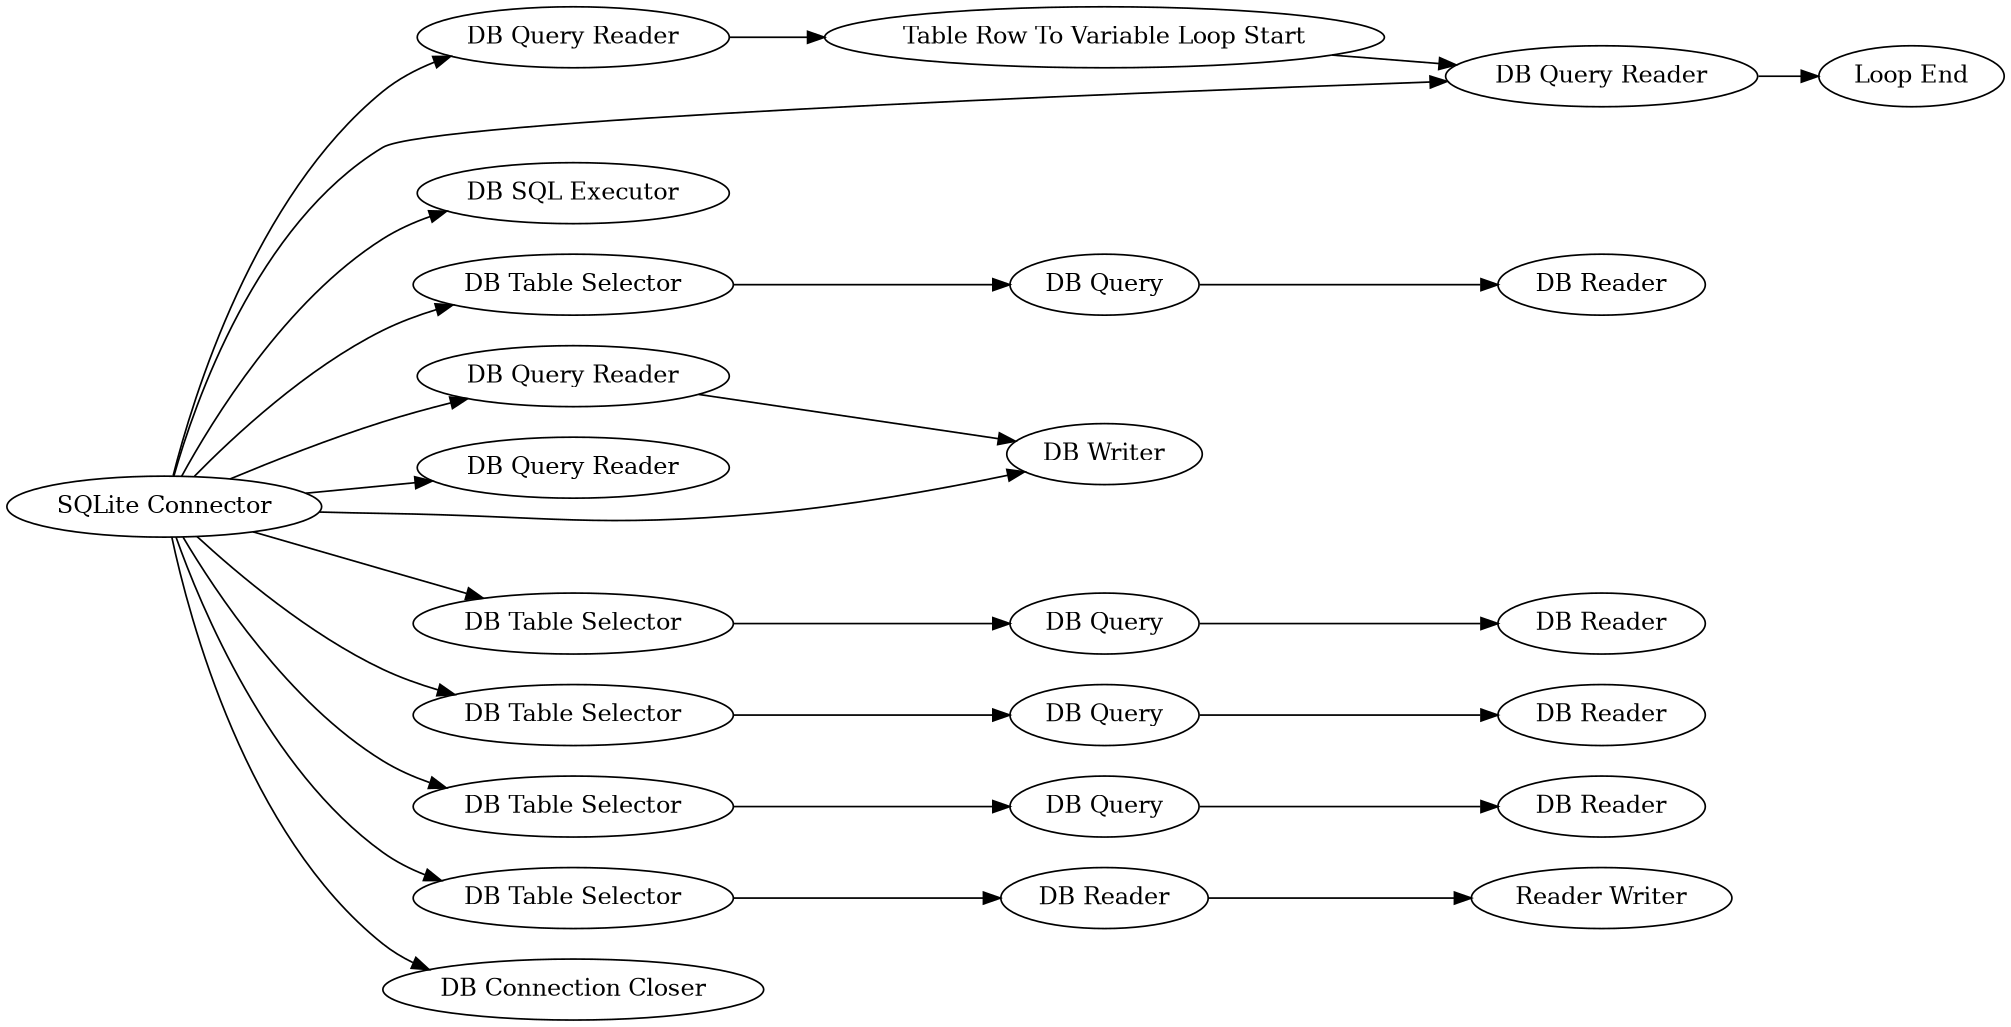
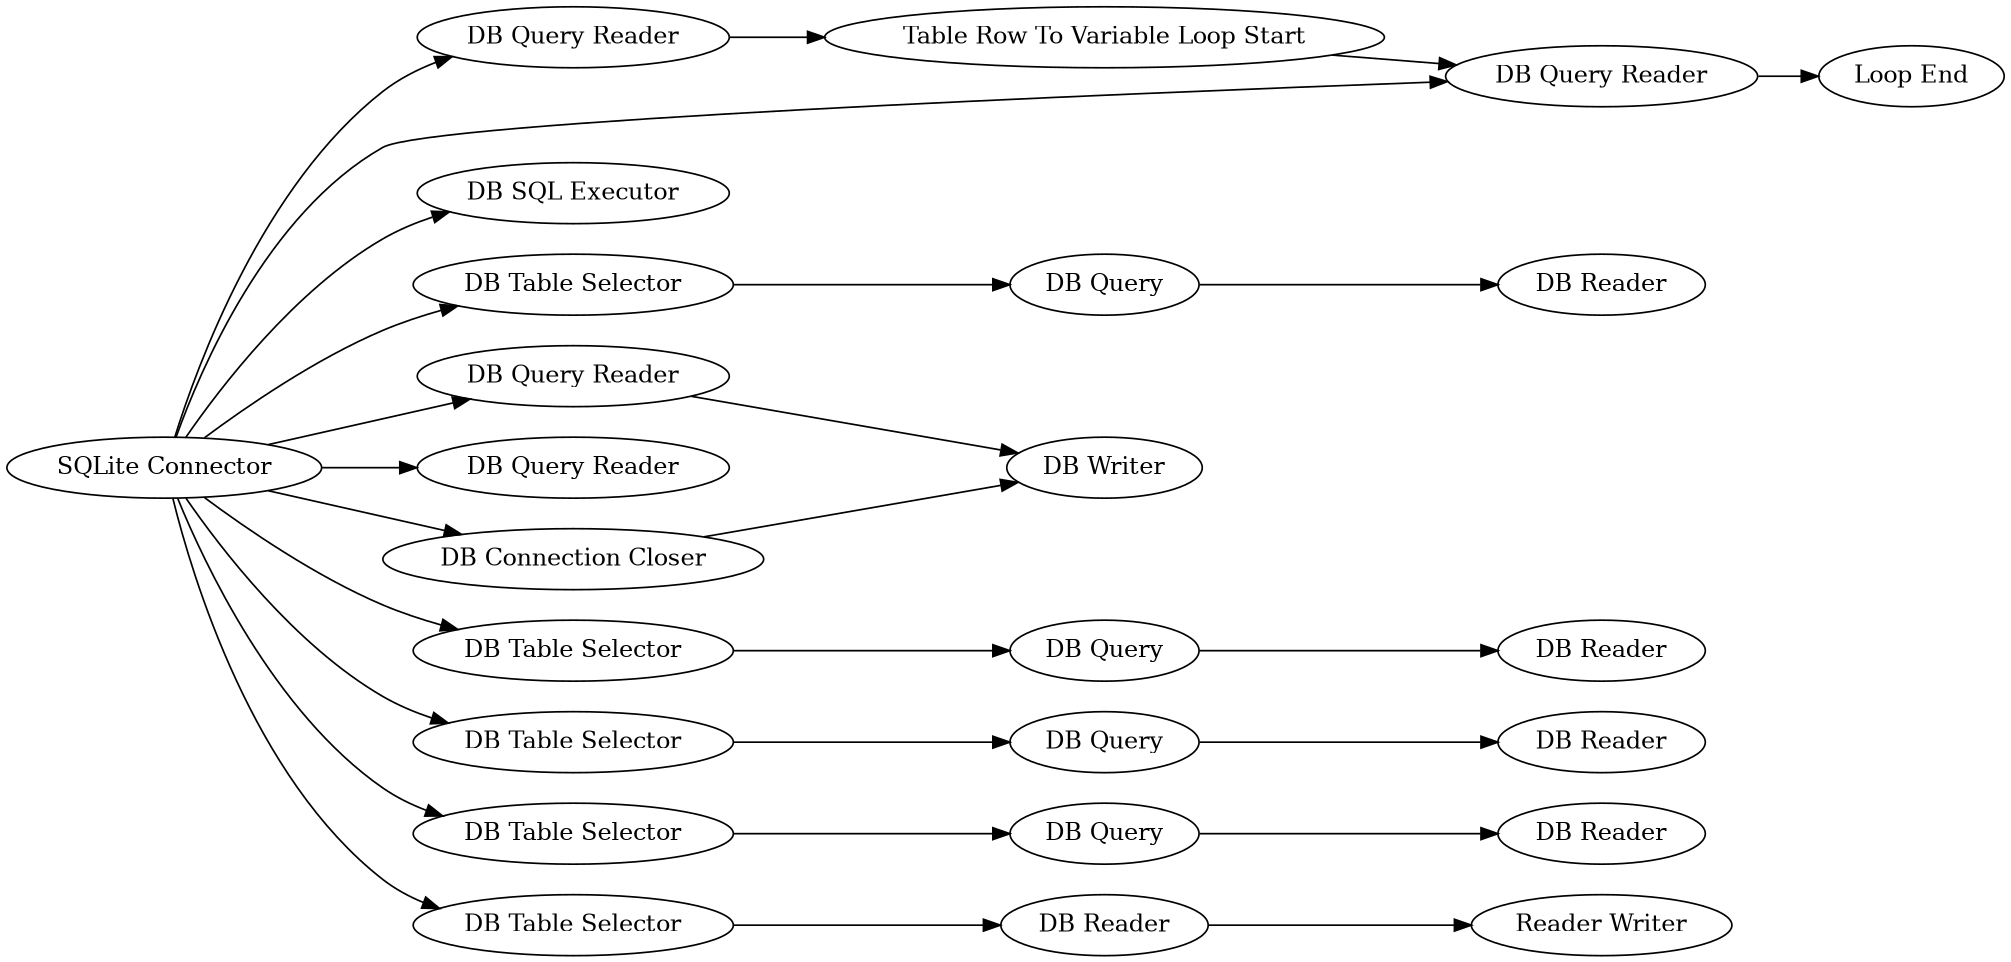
(665, 520) -> (853, 511)
